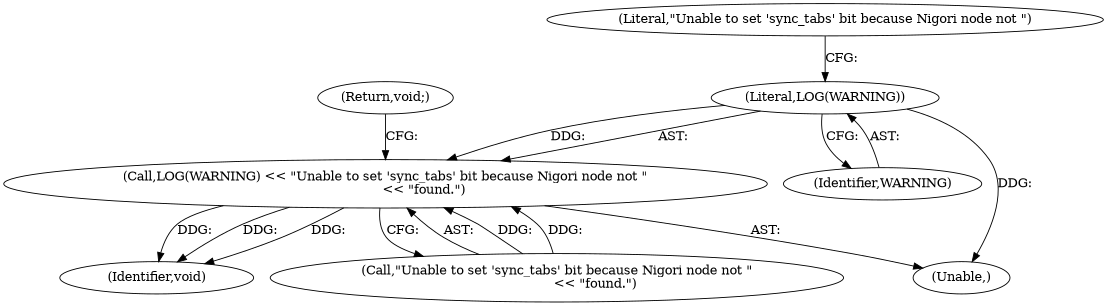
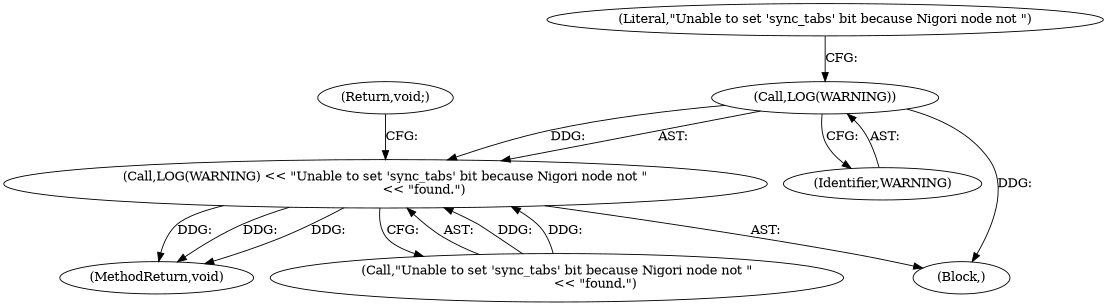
(825, 98) -> (825, 98)
(157, 278) -> (157, 278)
(962, 278) -> (962, 278)
